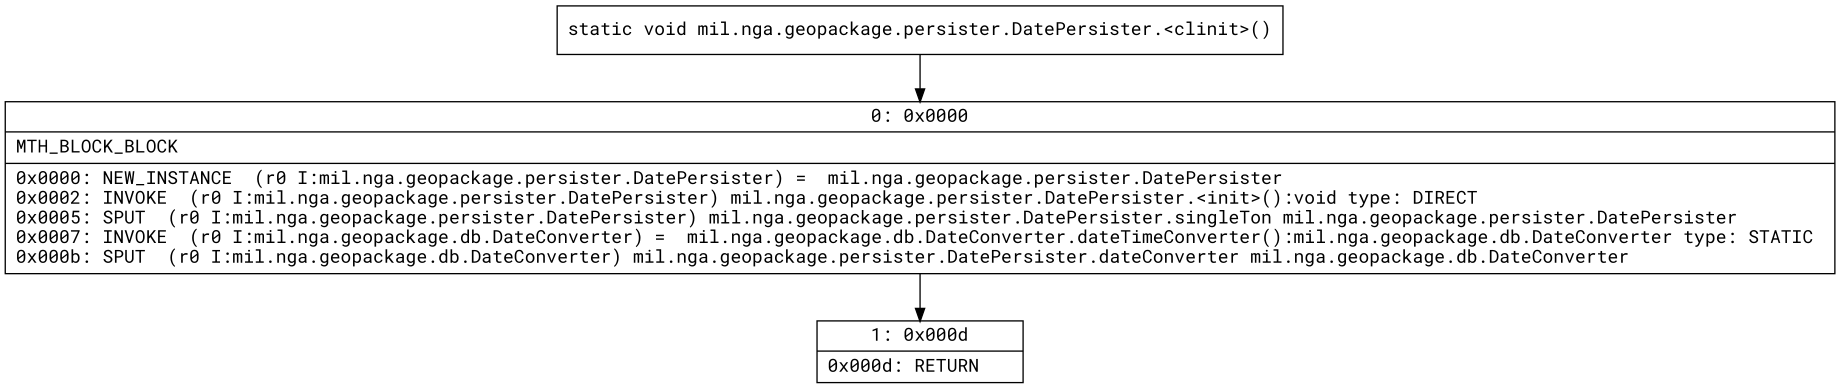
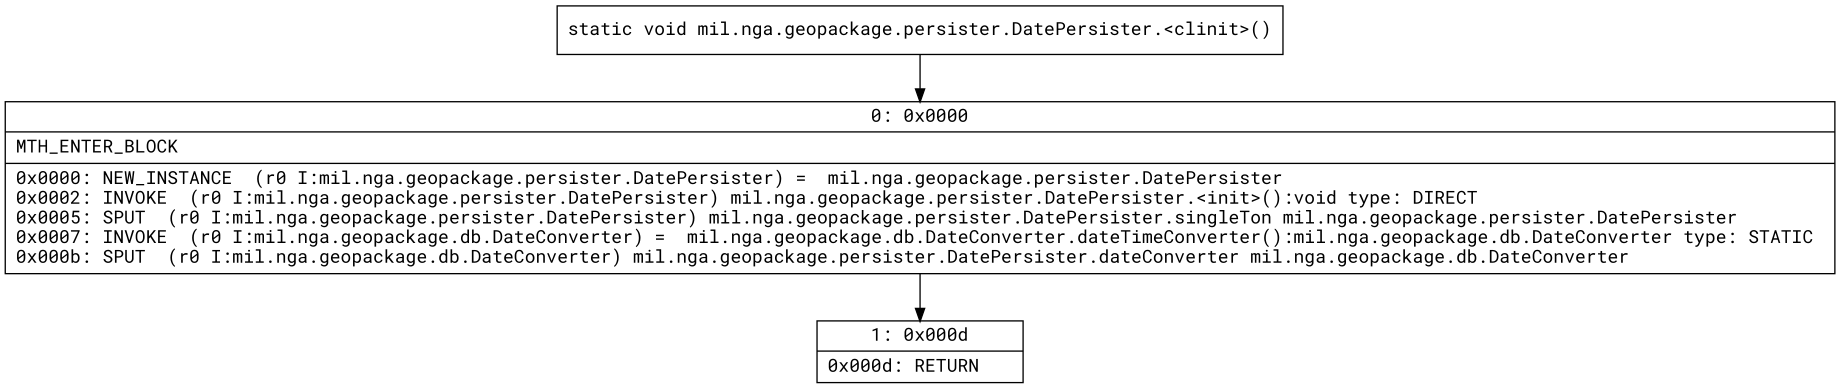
(97, 147) -> (97, 147)
